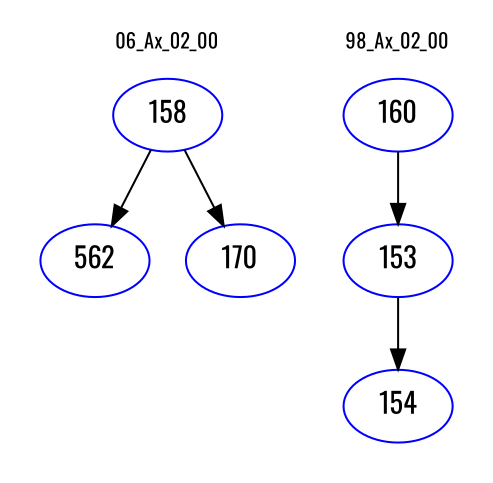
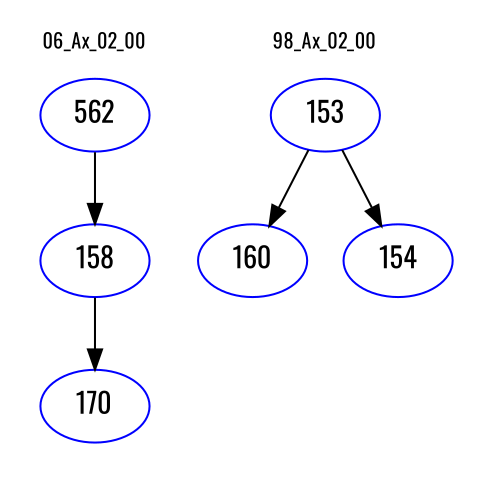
(398, 178) -> (294, 179)
(136, 179) -> (95, 178)
